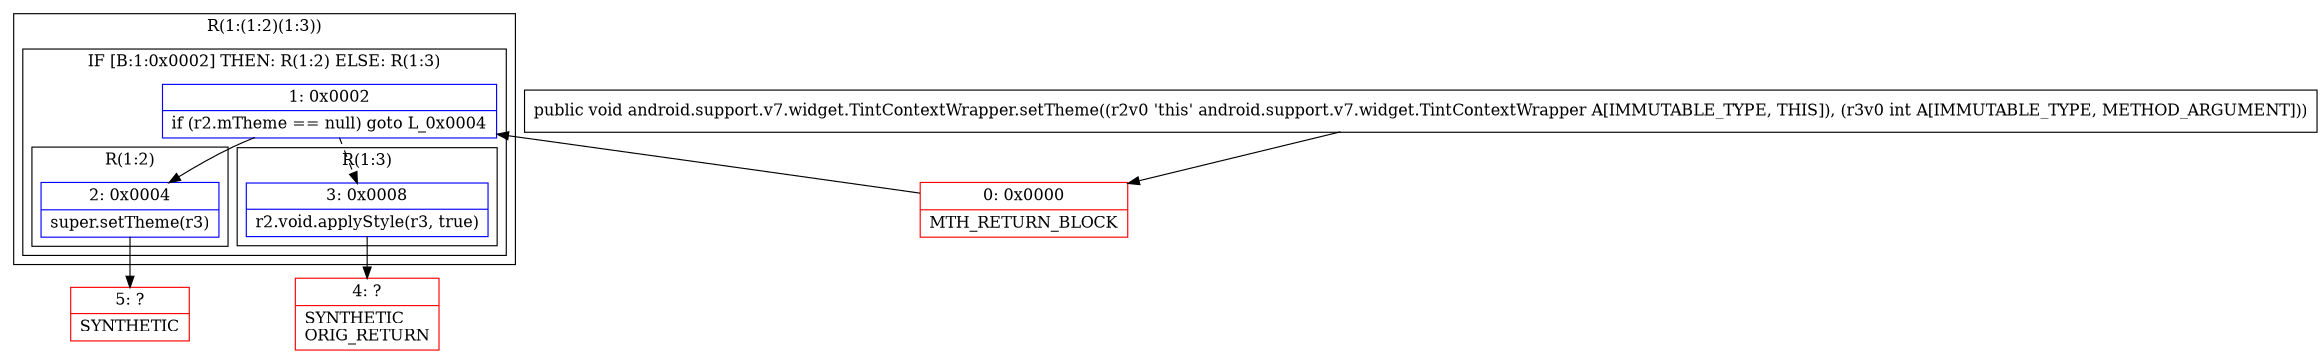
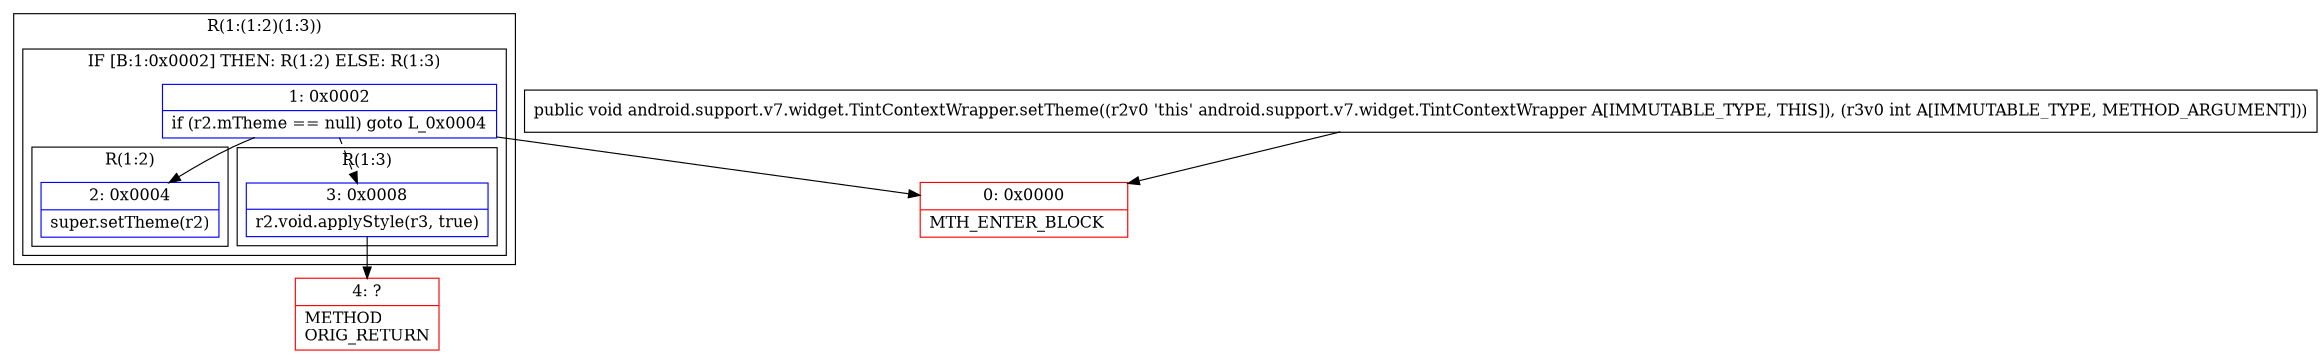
(714, 164) -> (703, 166)
(130, 223) -> (130, 223)
(1024, 223) -> (1017, 223)
(130, 314) -> none
(355, 319) -> (344, 319)
